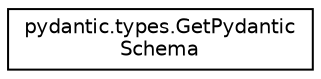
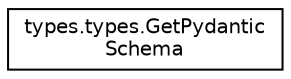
(160, 39) -> (145, 39)
